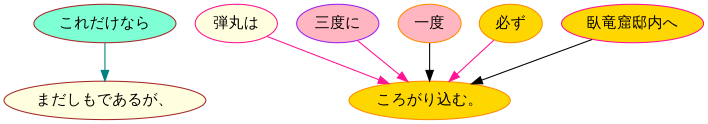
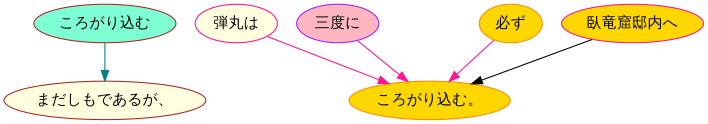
(105, 23) -> (105, 23)
(430, 23) -> none
